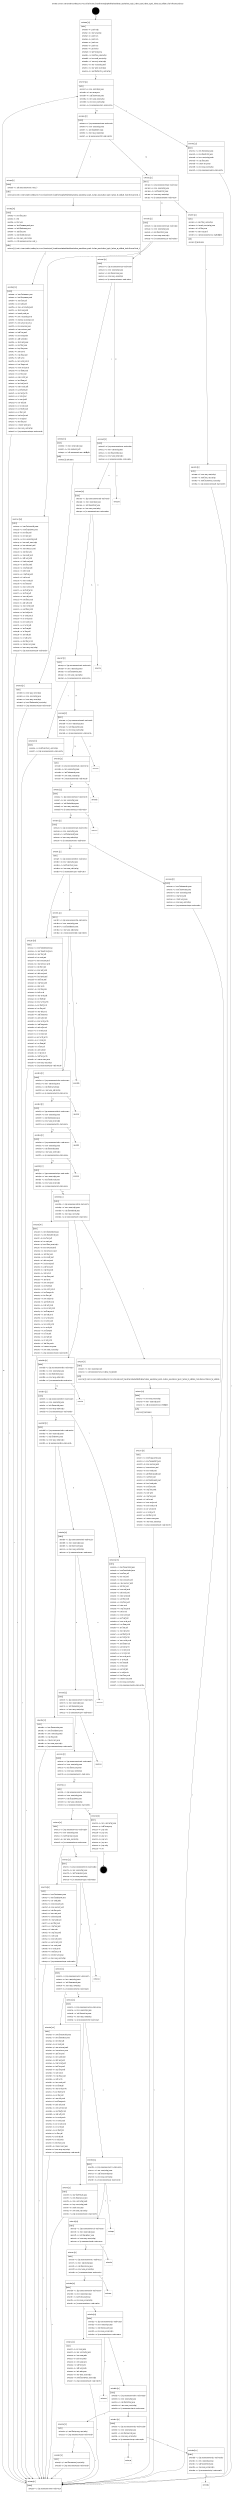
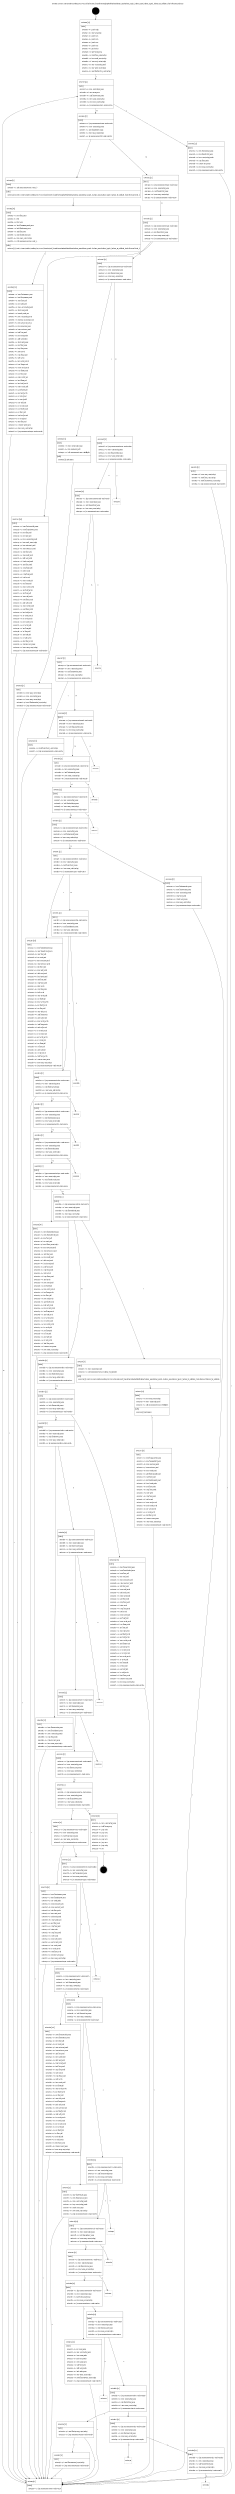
(205, 229) -> none
(80, 1402) -> none
(26, 1774) -> (31, 1787)
